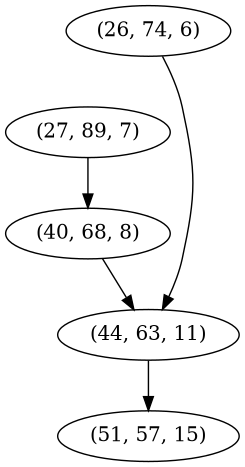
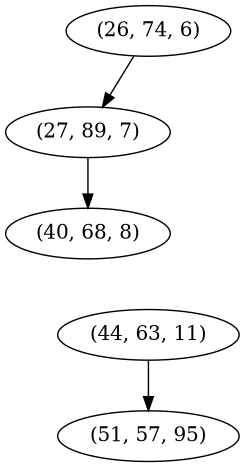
(193, 176) -> (122, 76)
(114, 278) -> none
(148, 436) -> (148, 436)
